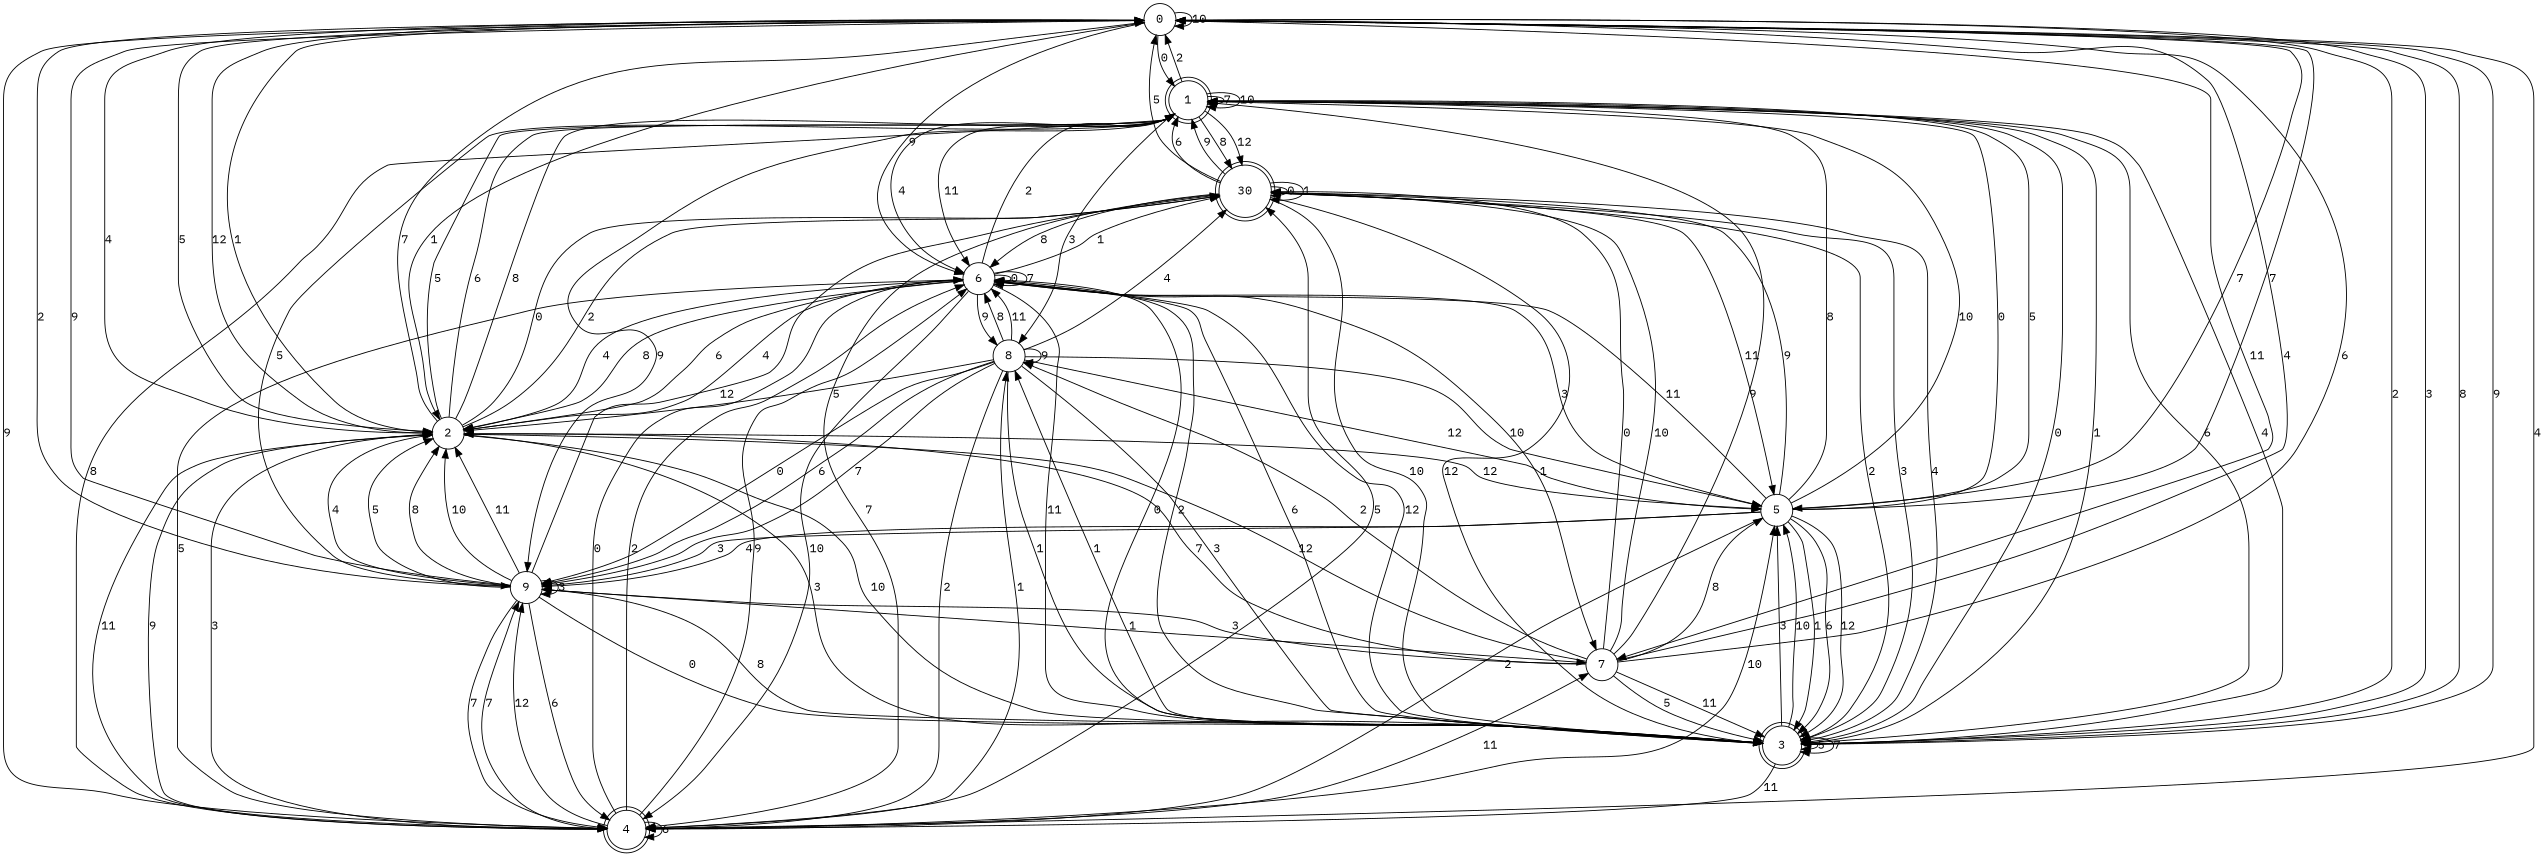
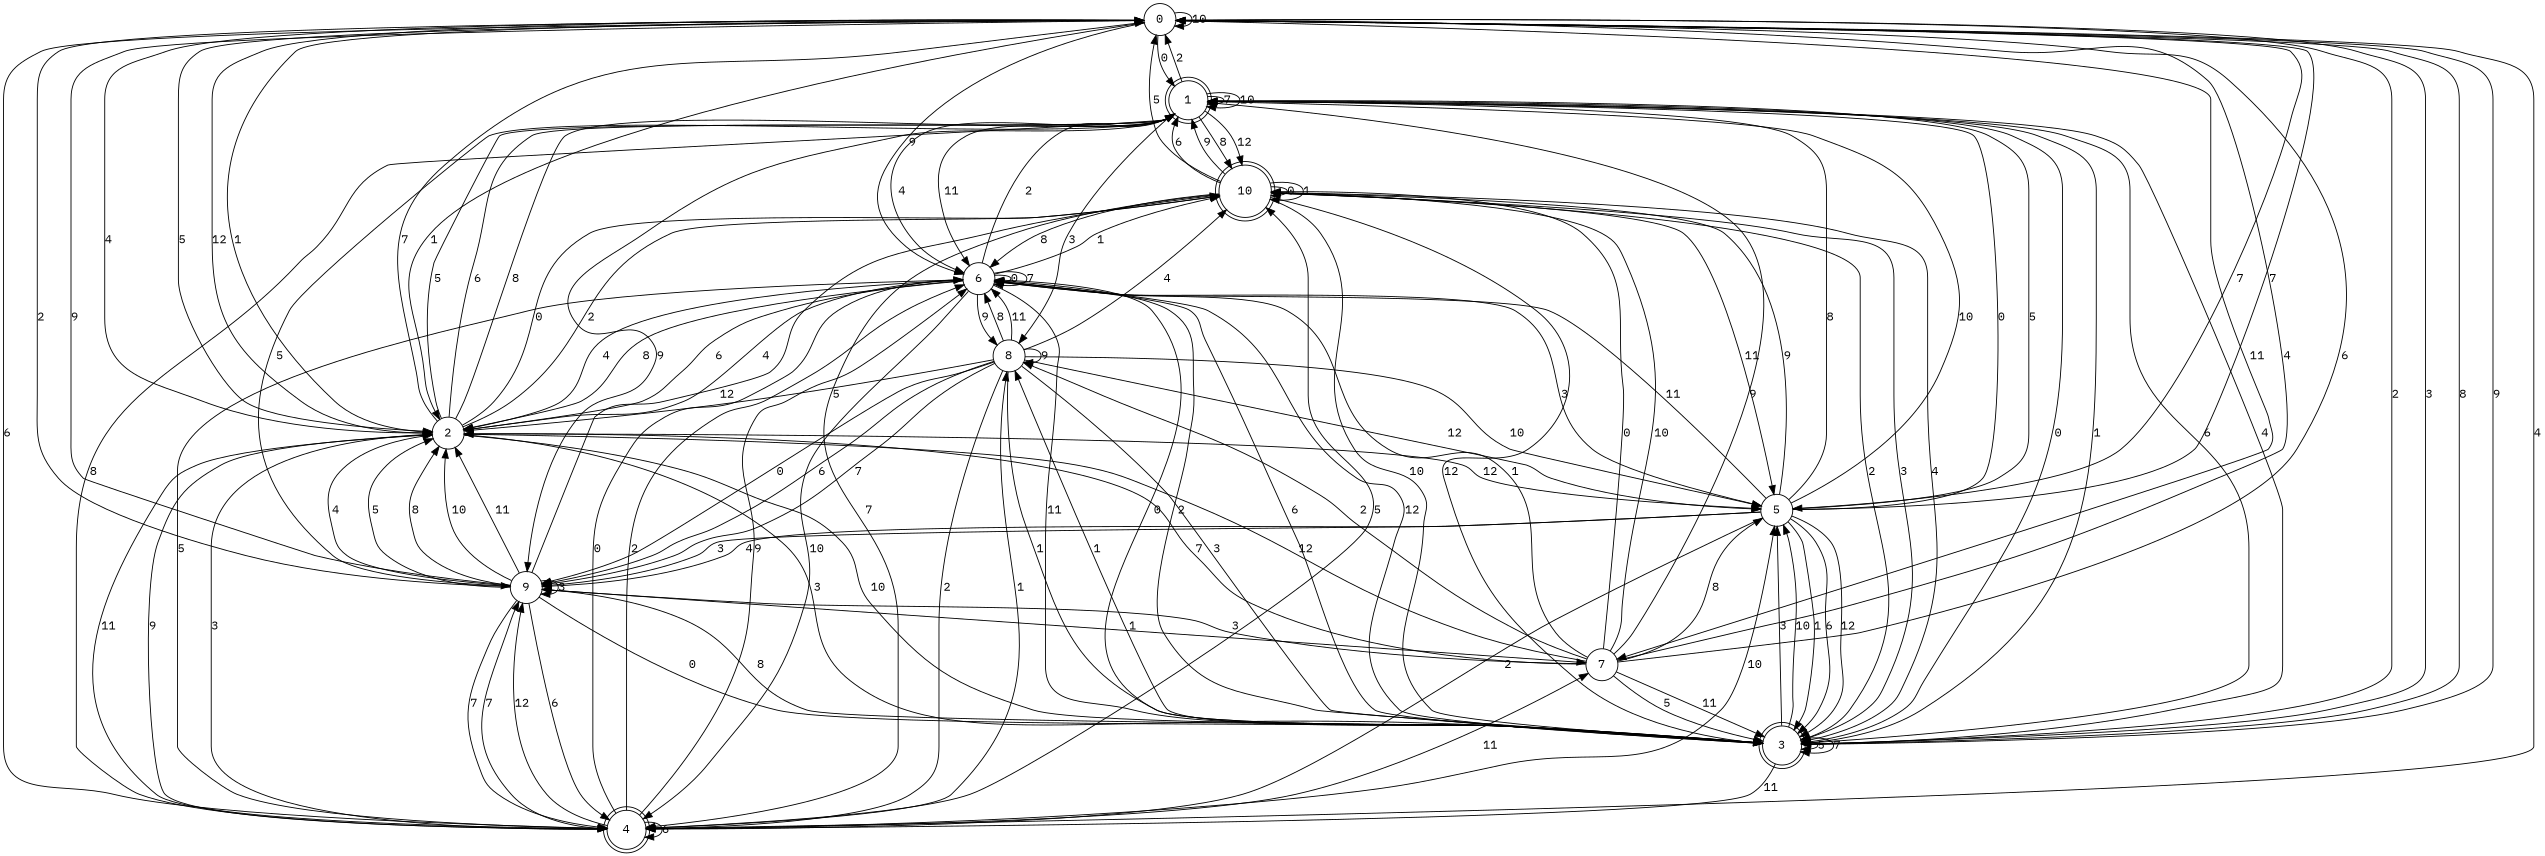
(1245, 191) -> (1245, 191)
(1378, 336) -> (1348, 404)
(8, 433) -> (8, 433)
